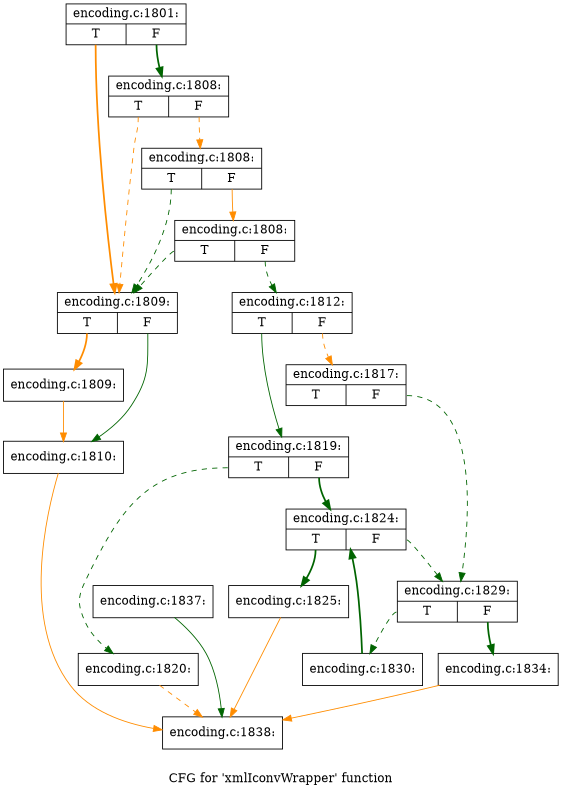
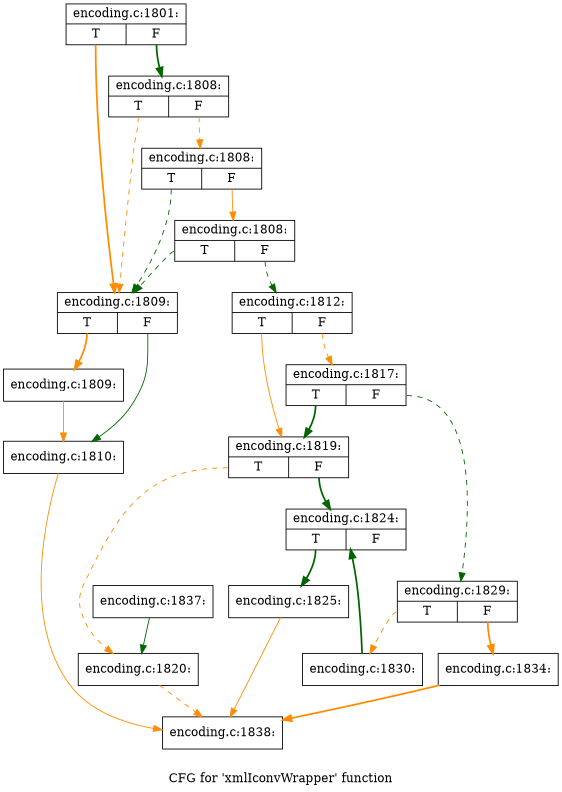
(267, 382) -> (267, 382)
none -> (314, 418)
(114, 529) -> (114, 529)
(423, 557) -> none
(384, 628) -> (384, 628)
(489, 634) -> (489, 634)
(208, 658) -> (146, 631)
(366, 702) -> (366, 702)
